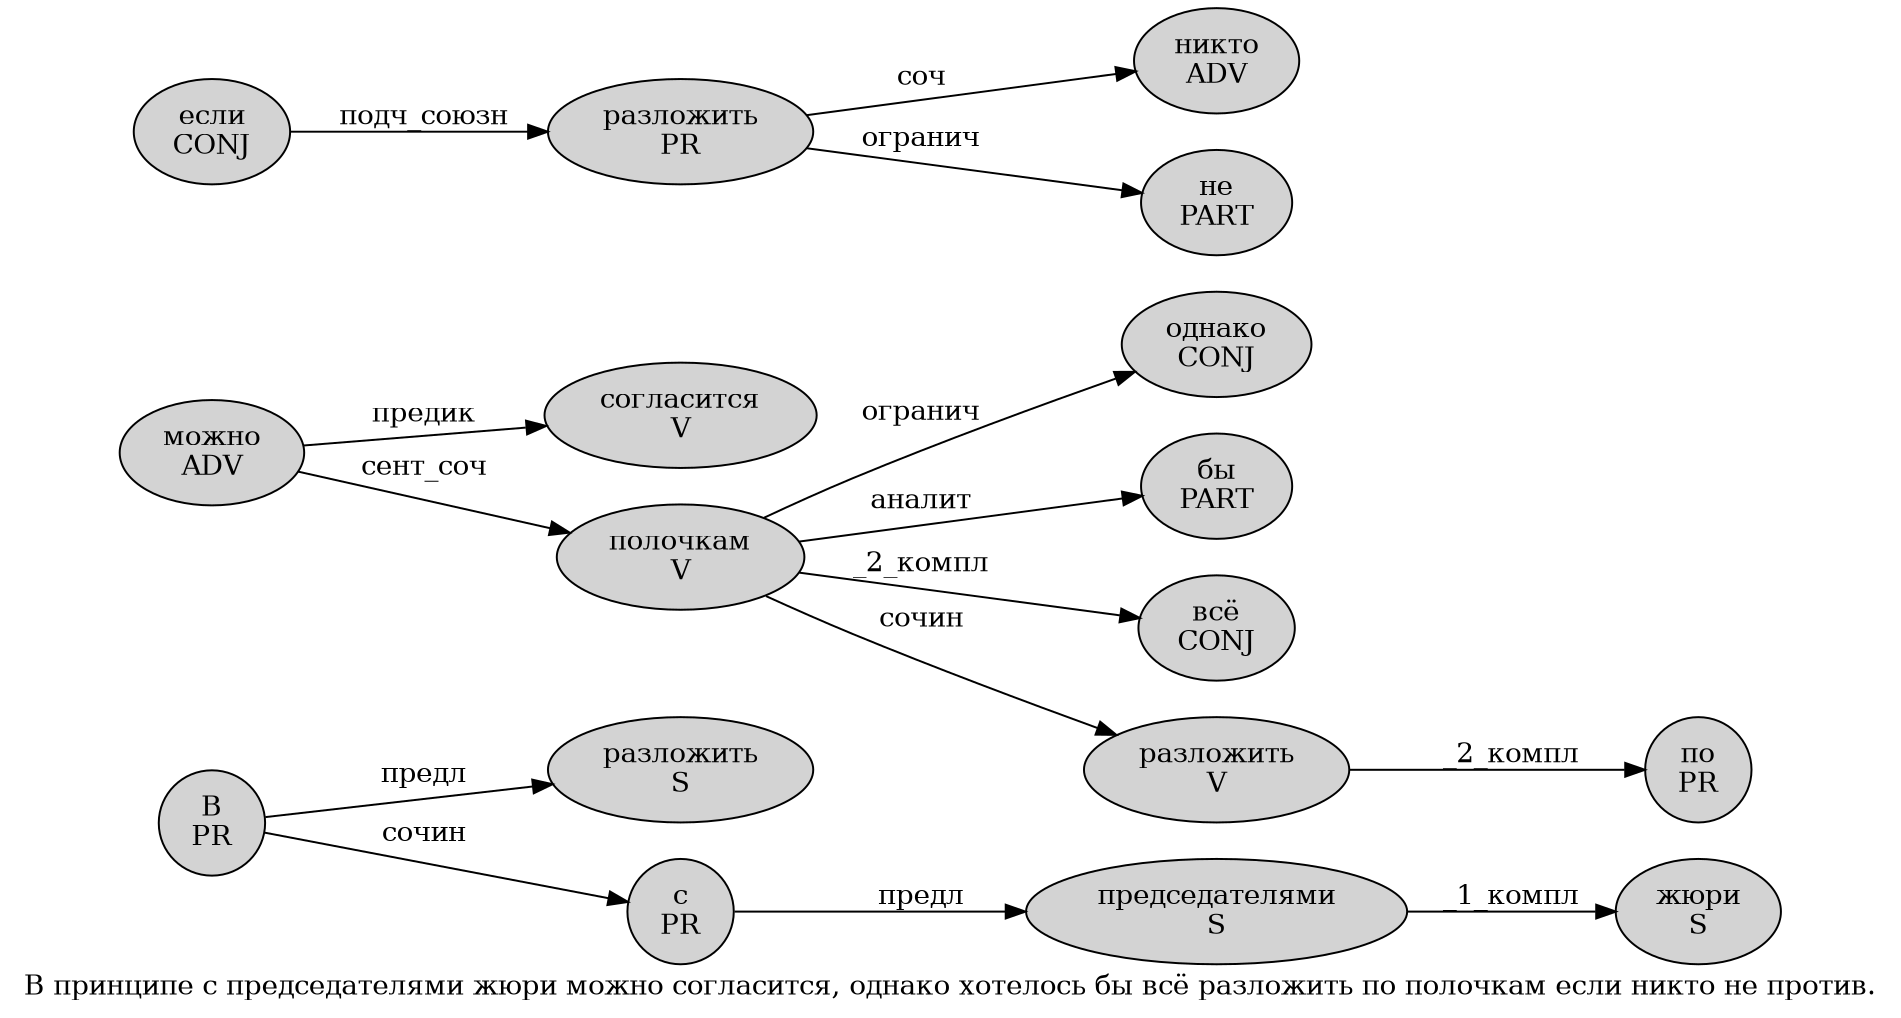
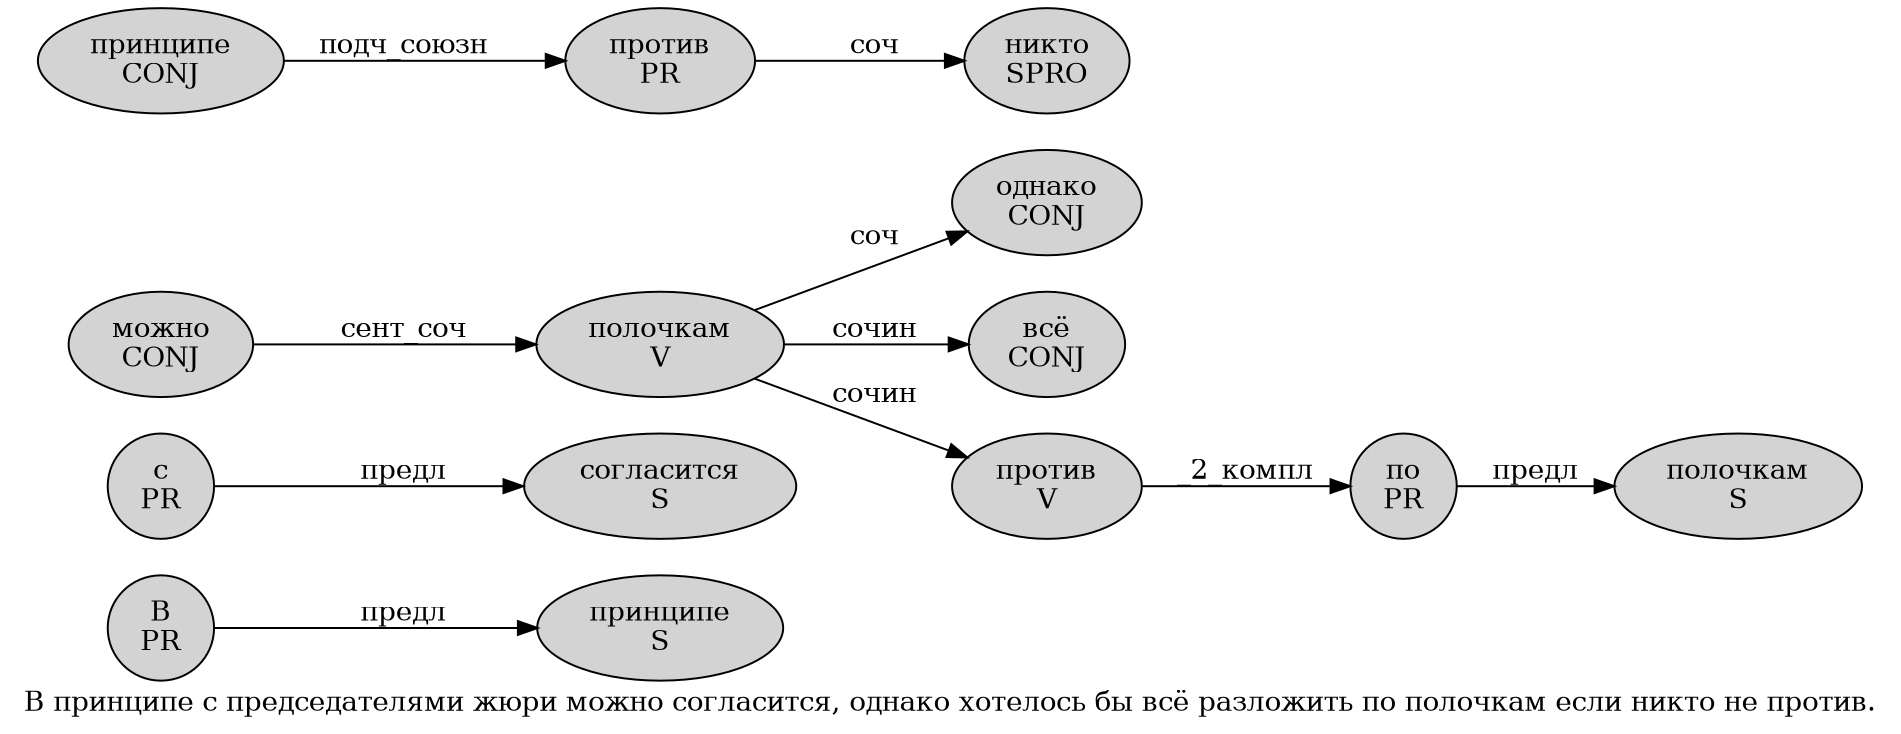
(1217, 61) -> (1047, 61)
(212, 132) -> (161, 61)
(681, 132) -> (660, 61)
(1217, 203) -> none
(921, 412) -> (874, 237)
(681, 415) -> none
(212, 453) -> (161, 344)
(1217, 486) -> none
none -> (1738, 486)
(921, 564) -> (874, 330)
(681, 770) -> (660, 628)
(1217, 770) -> (1047, 486)
(436, 865) -> none
(1217, 912) -> (660, 486)
(1698, 912) -> none
